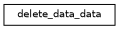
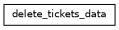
(60, 15) -> (60, 15)
